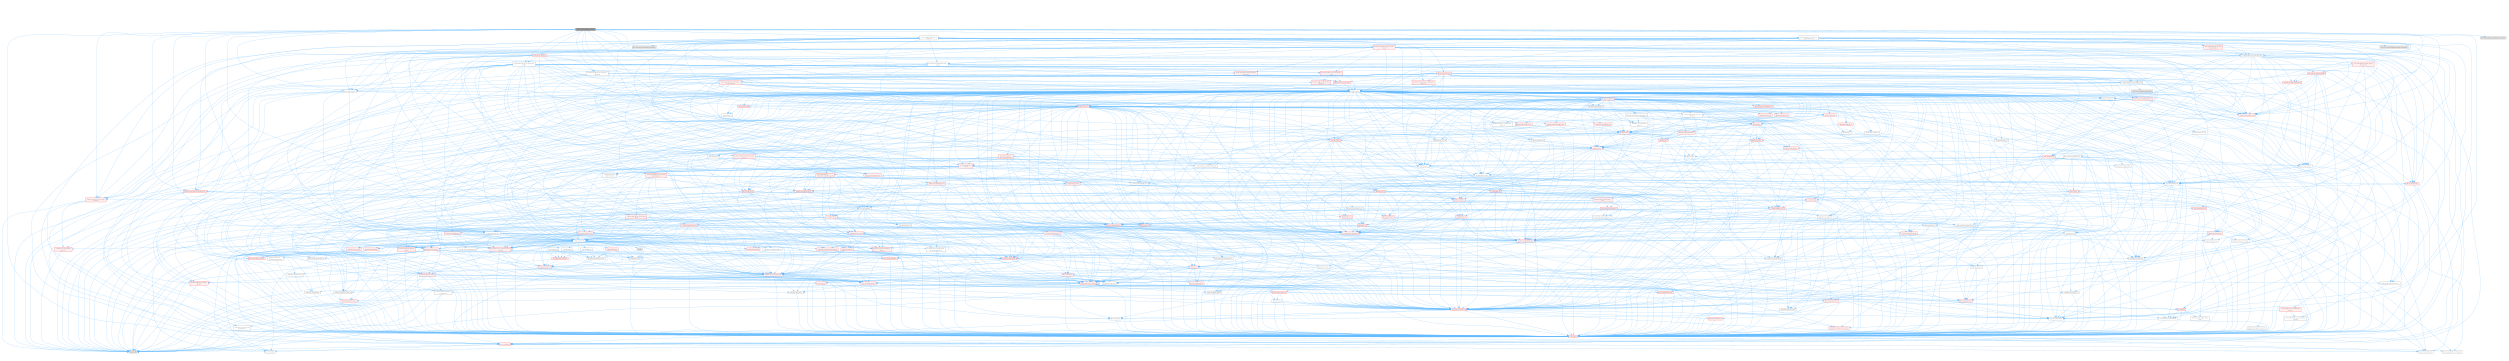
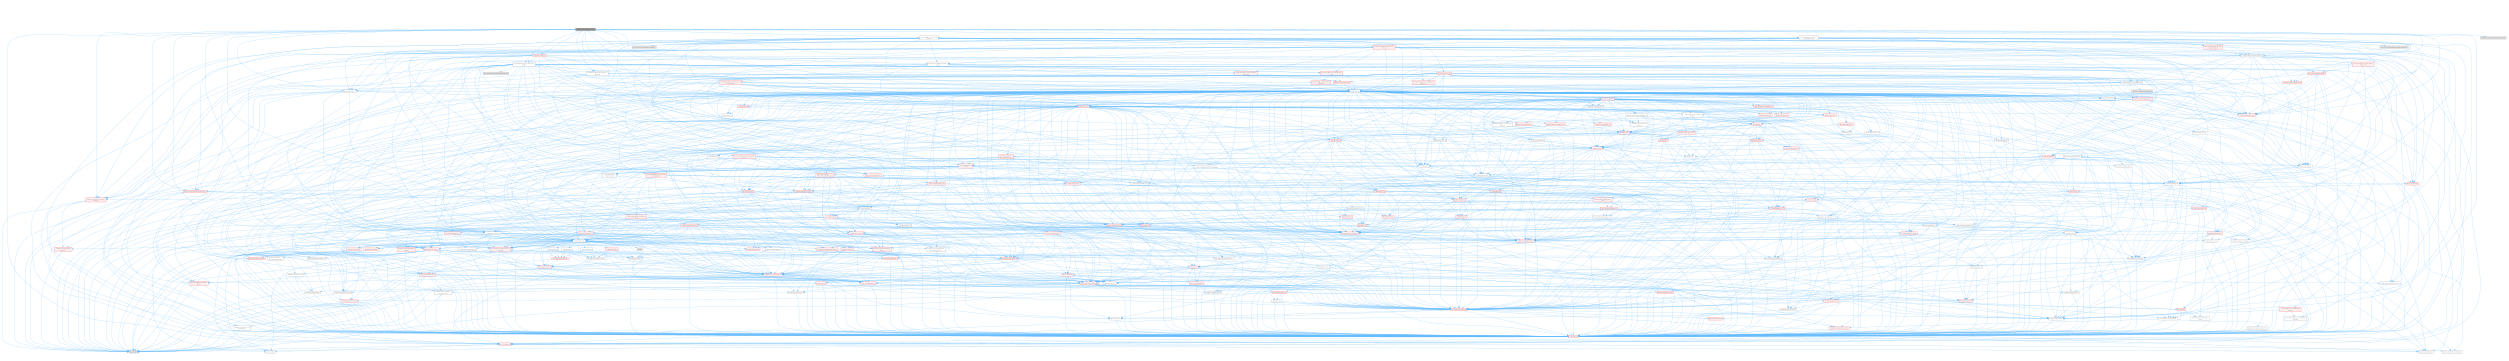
none -> (496, 73)
